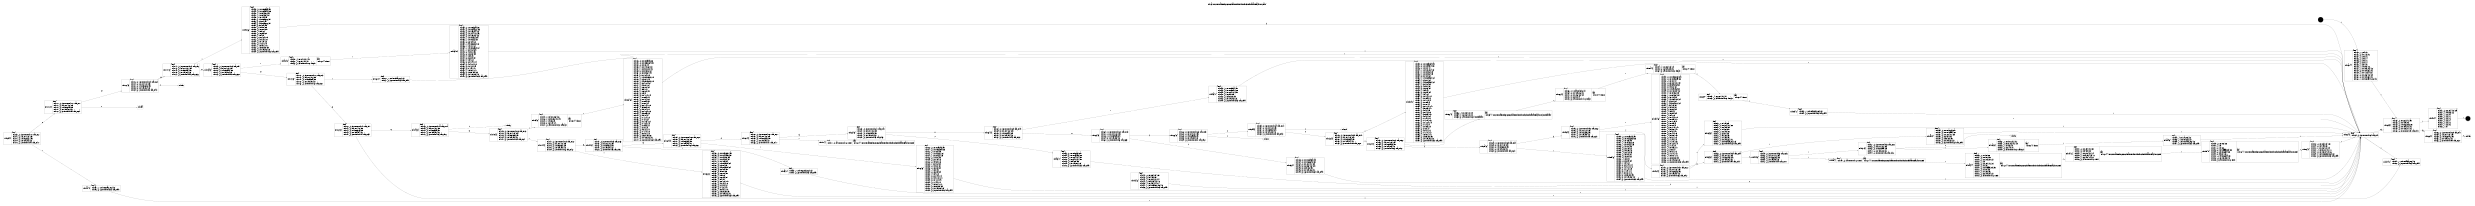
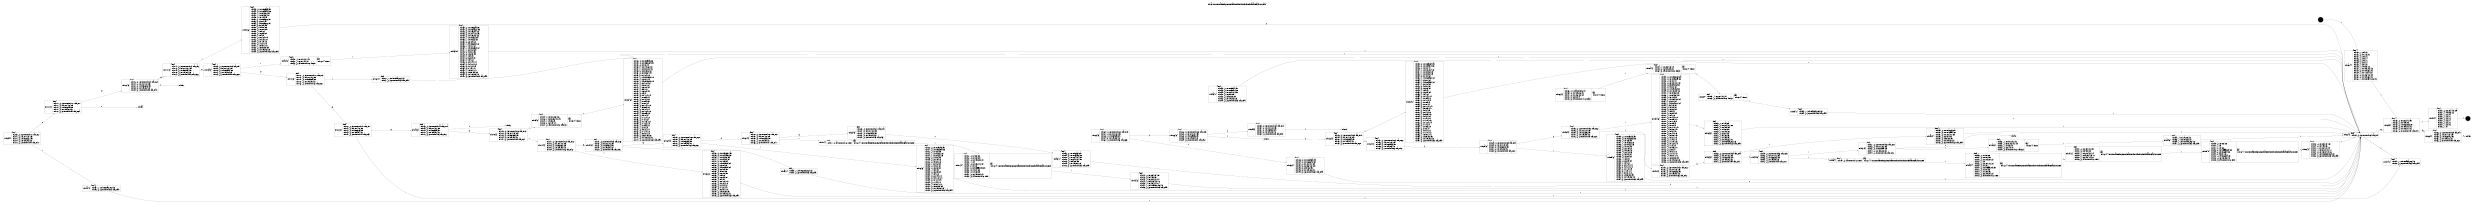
(1498, 115) -> none
(1003, 133) -> none
(1305, 134) -> (1297, 139)
(1697, 157) -> (1697, 126)
none -> (1003, 166)
